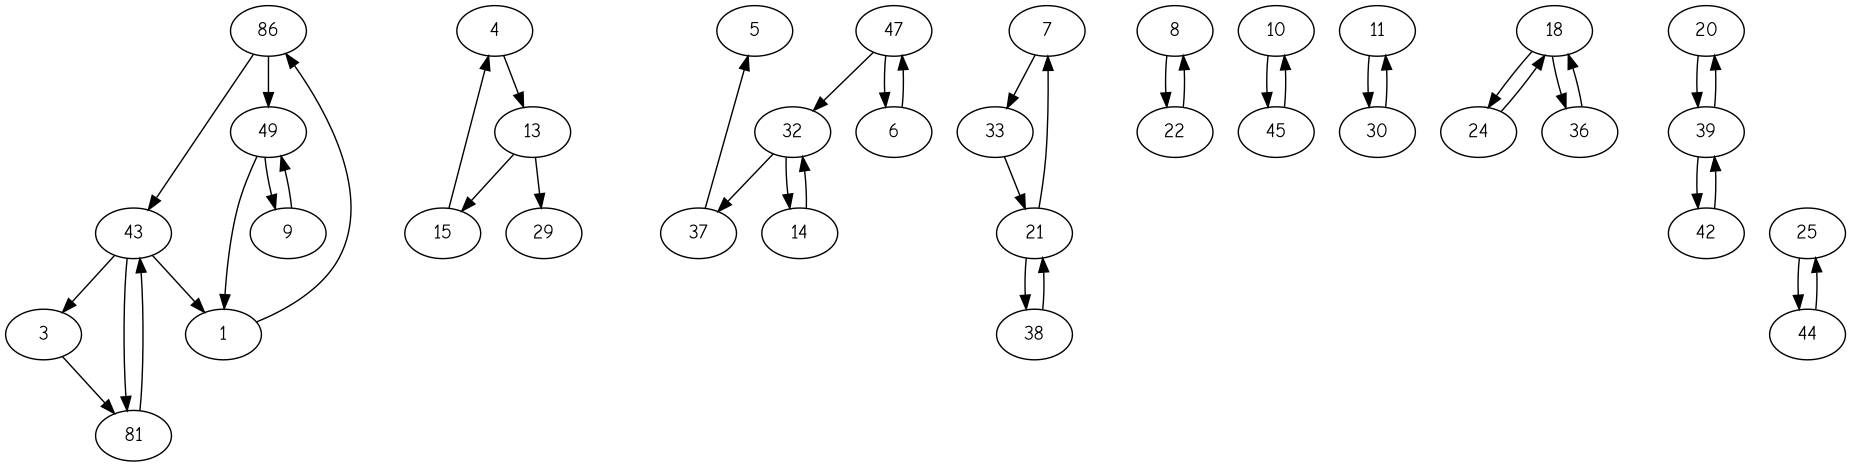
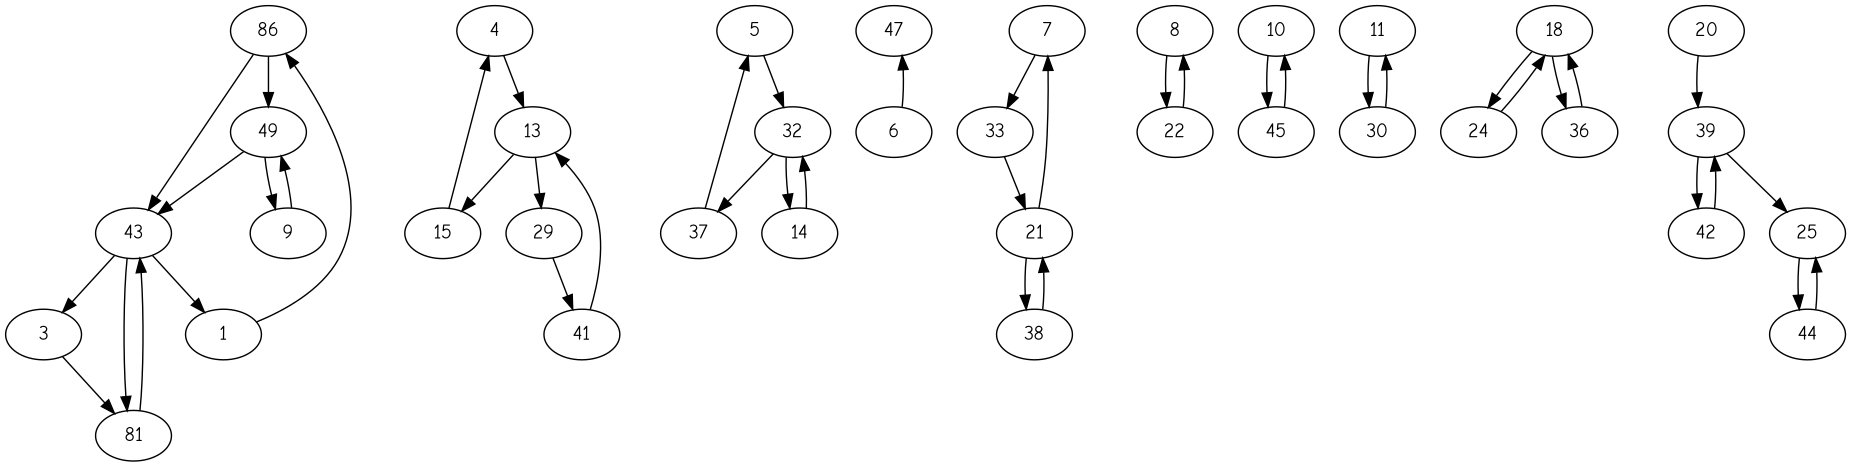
(885, 74) -> none
(849, 76) -> (771, 75)
(1716, 88) -> (1752, 178)
(234, 224) -> (207, 179)
none -> (582, 335)
